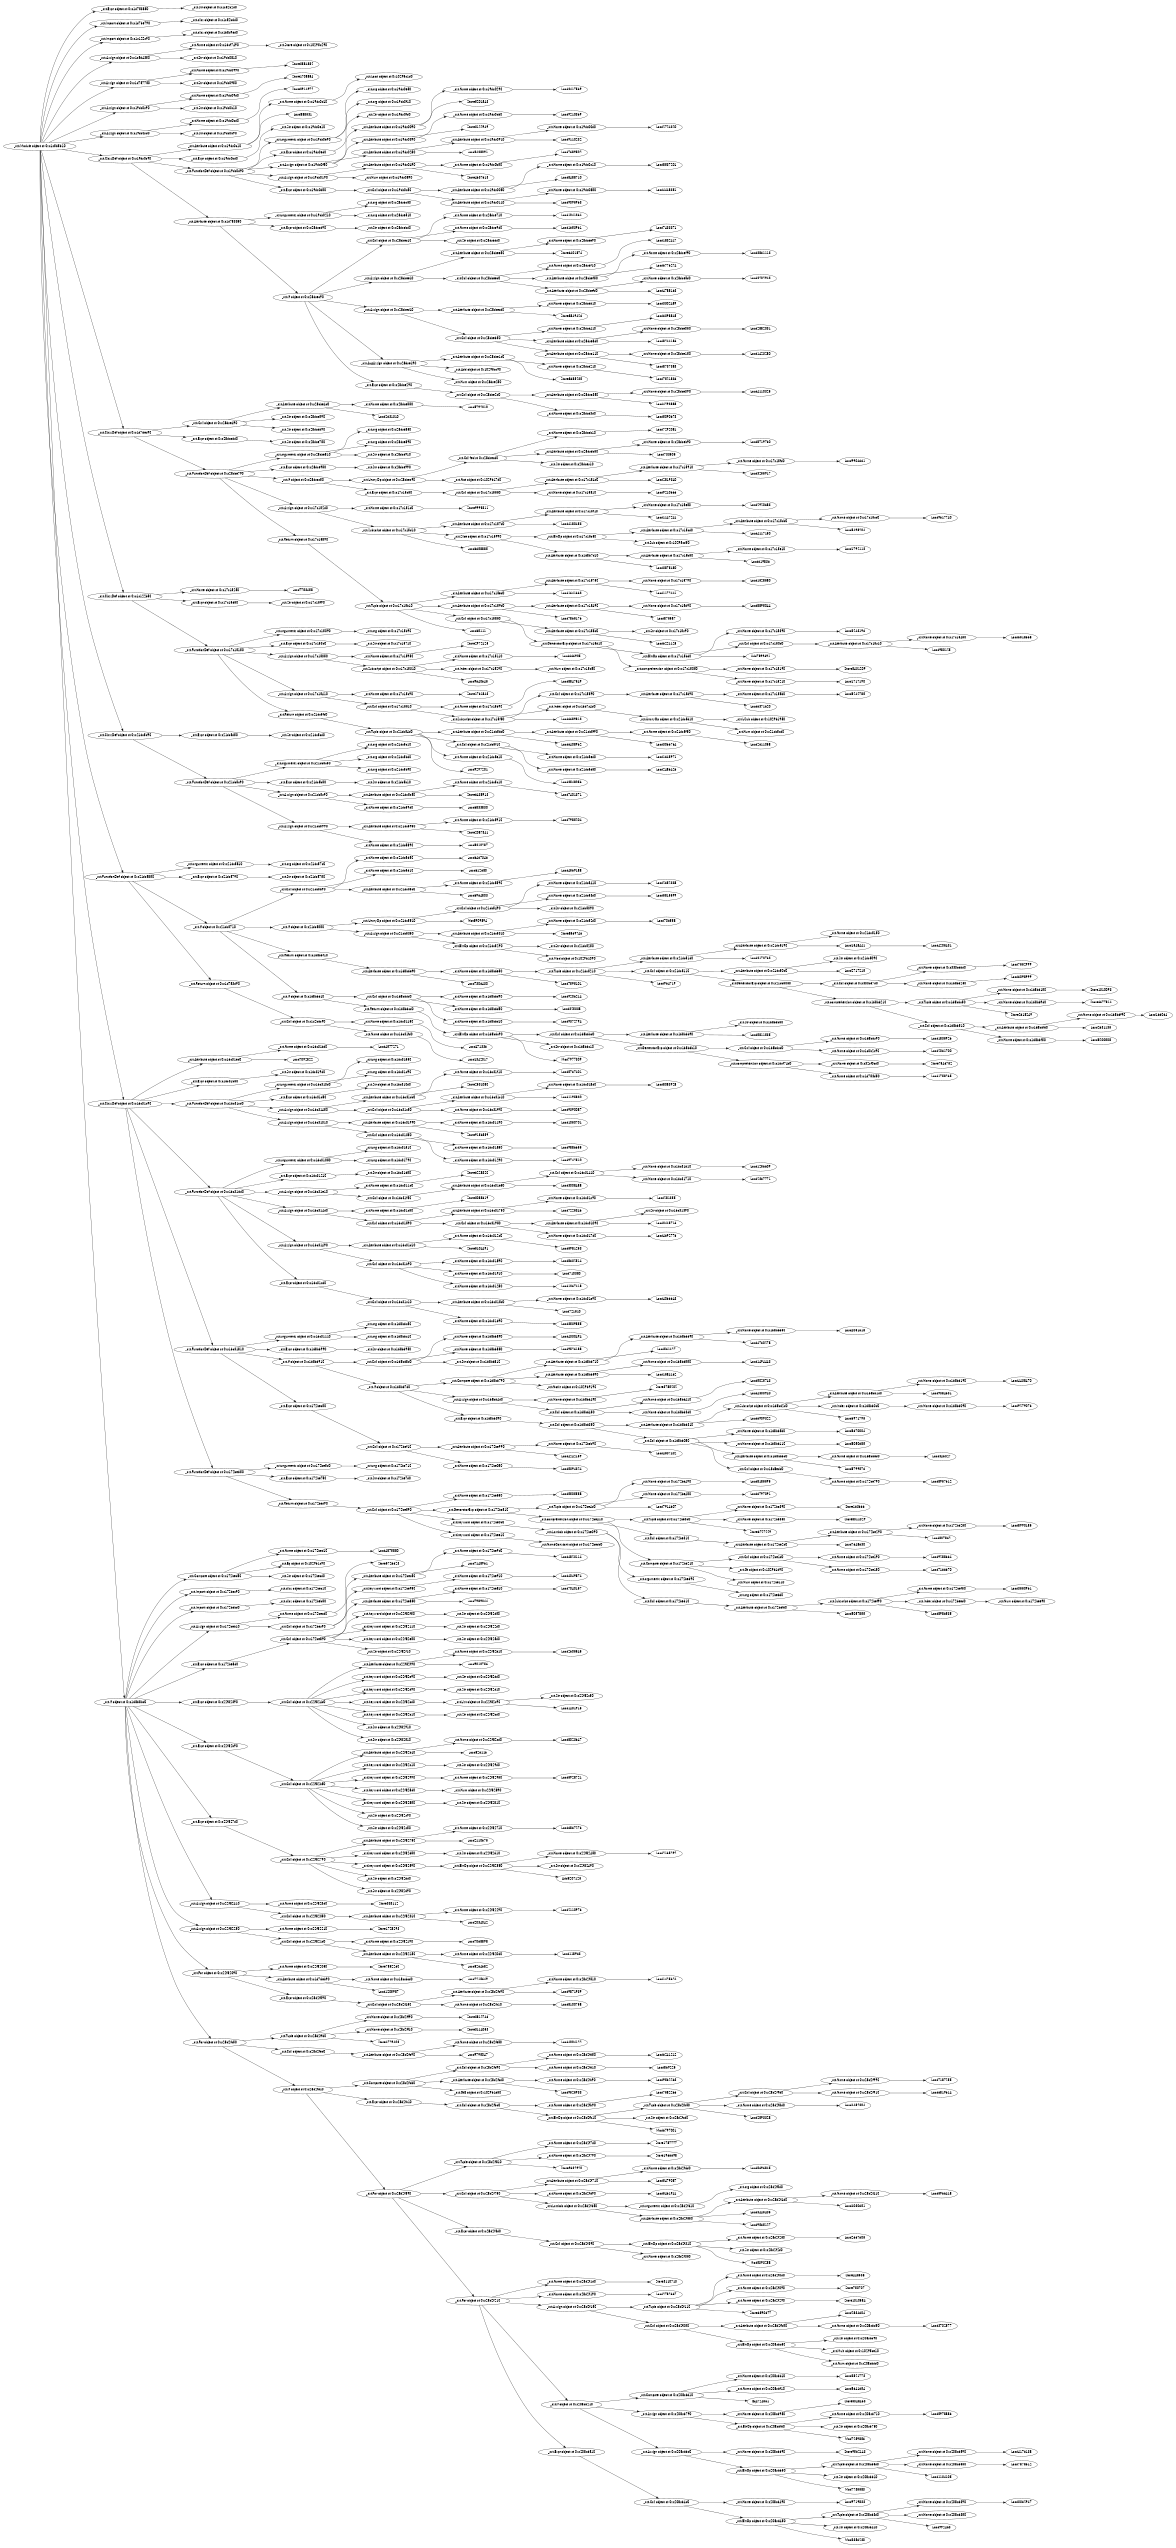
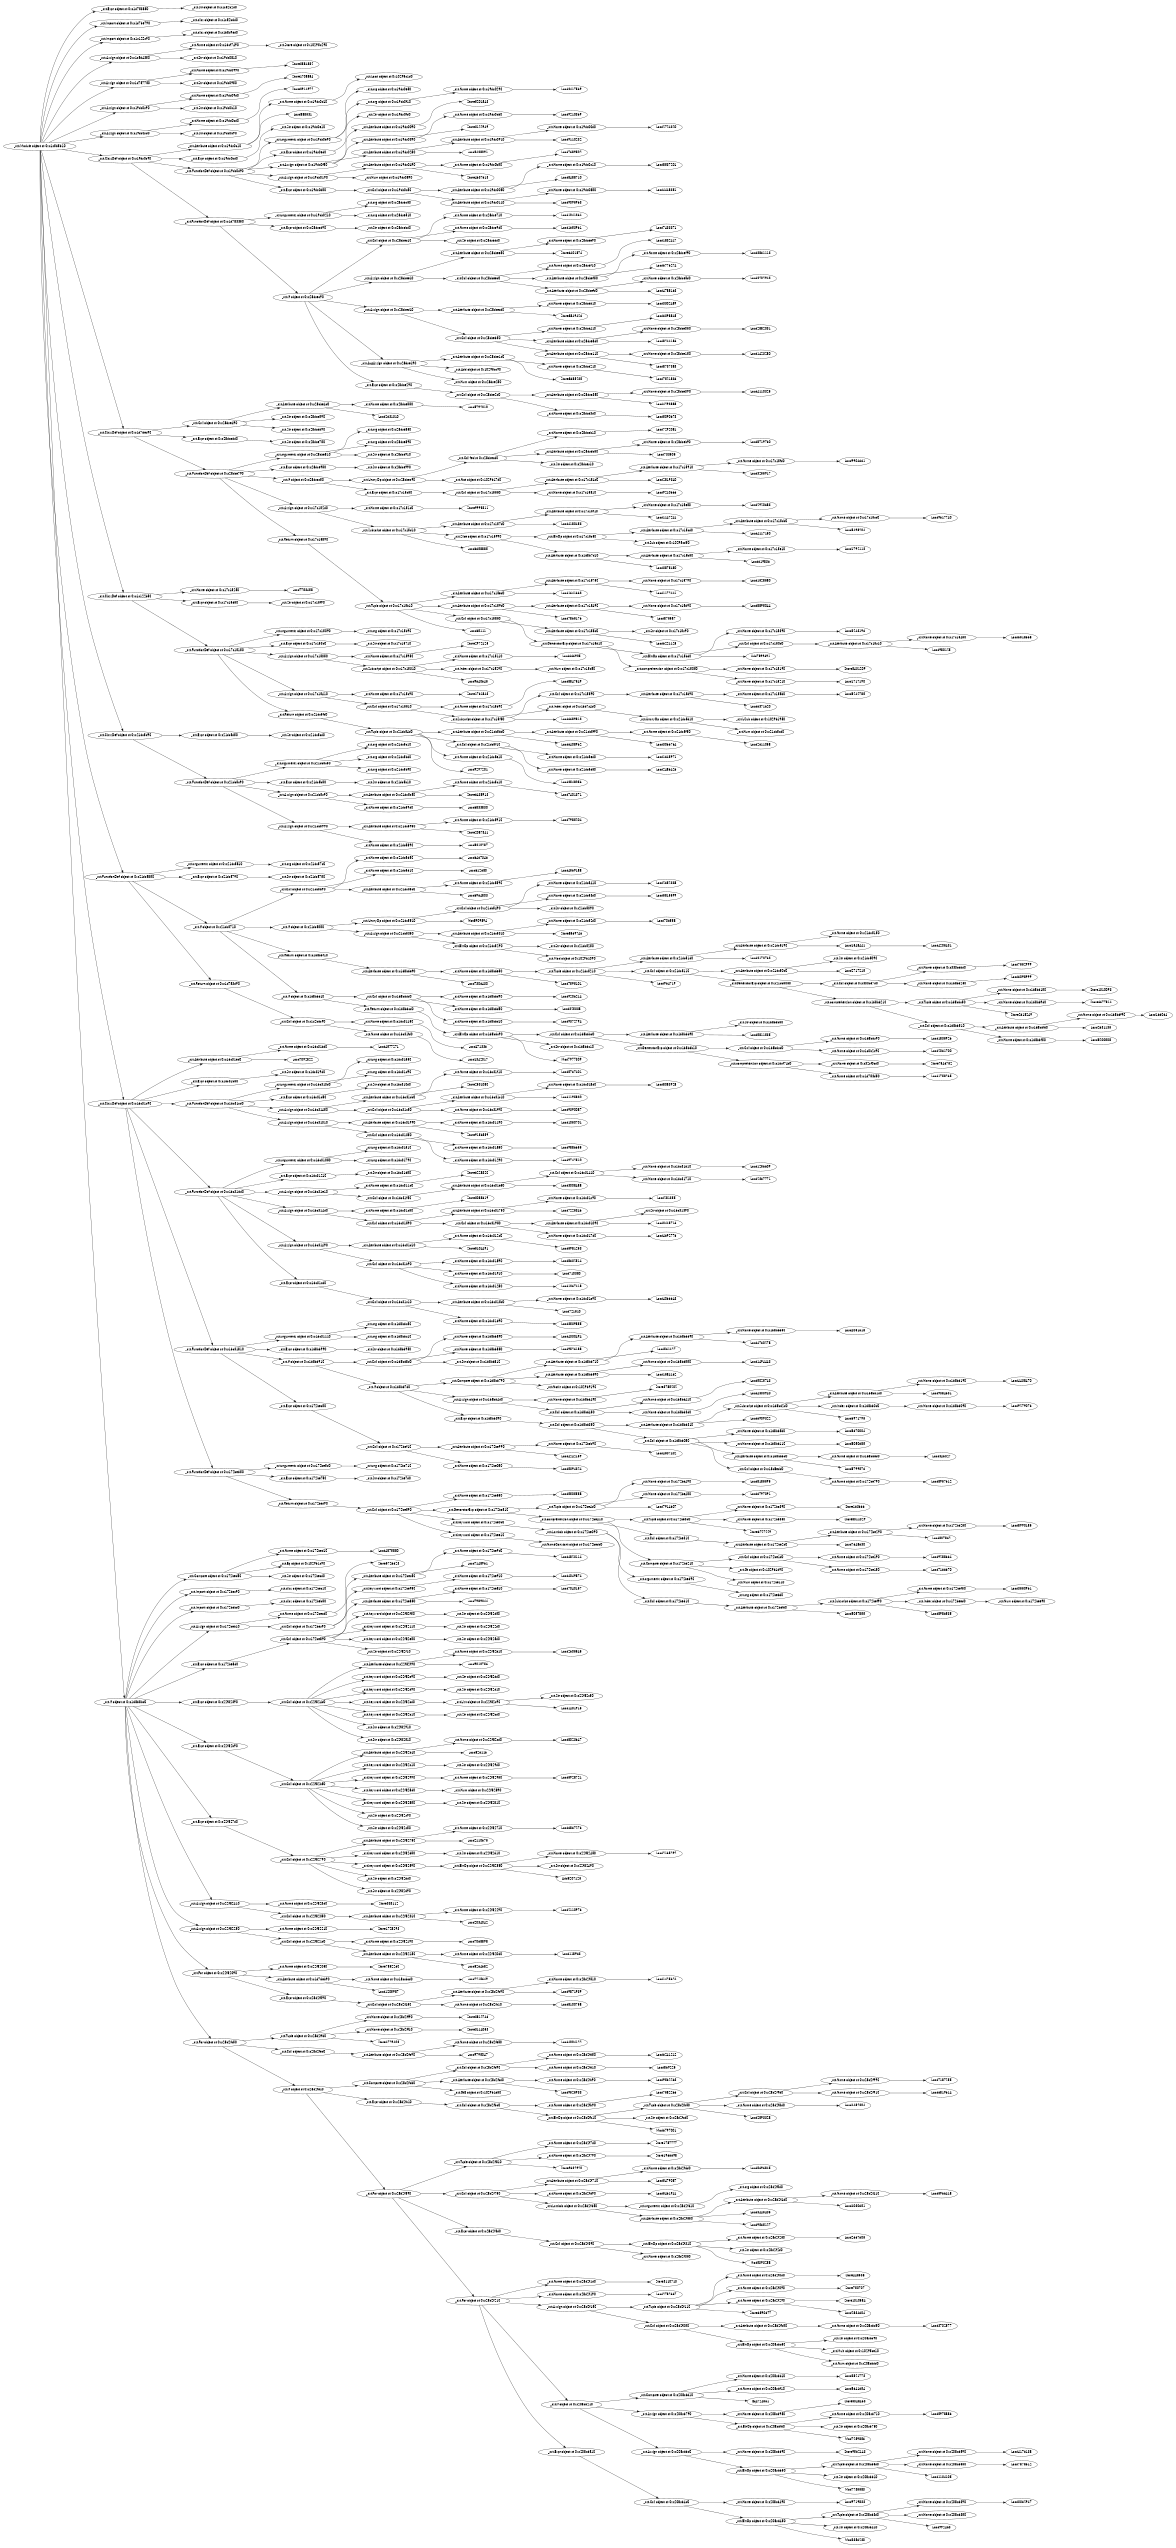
(431, 108) -> (432, 96)
(215, 222) -> (215, 222)
(812, 2319) -> (811, 2308)
